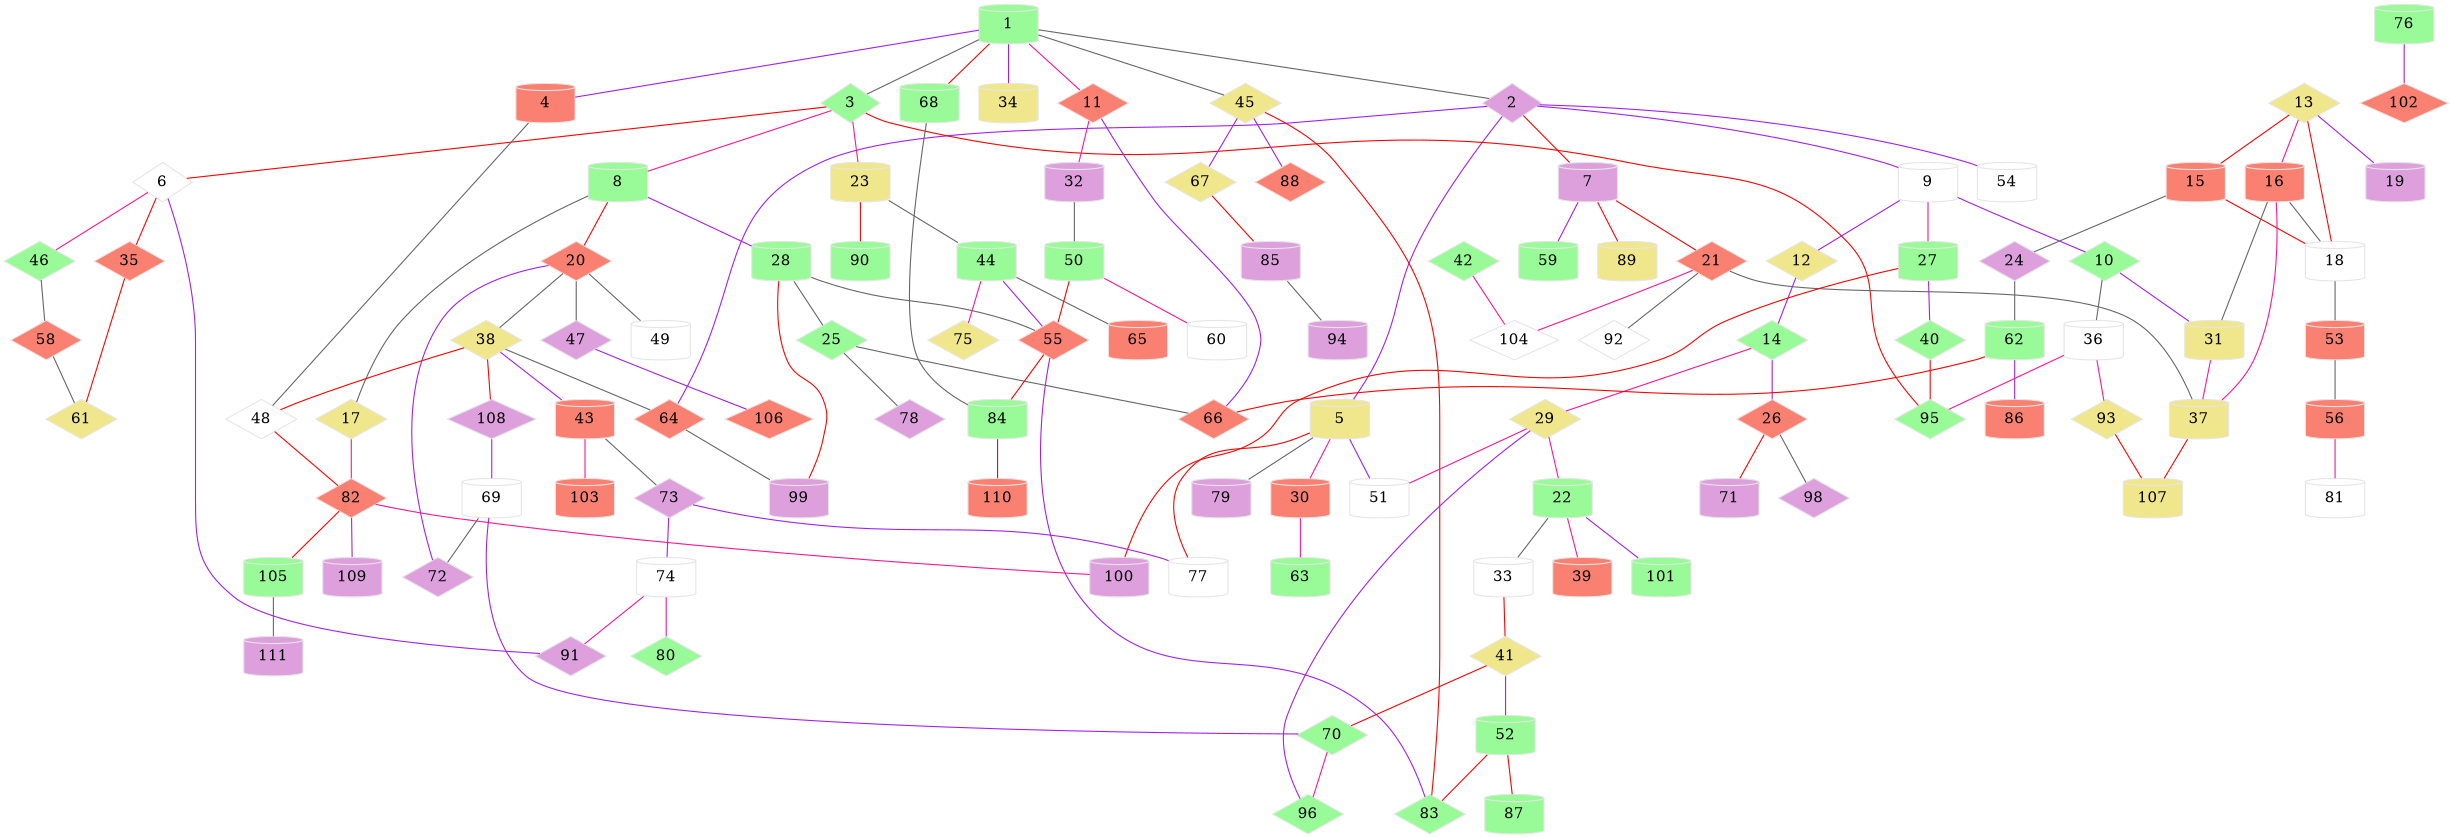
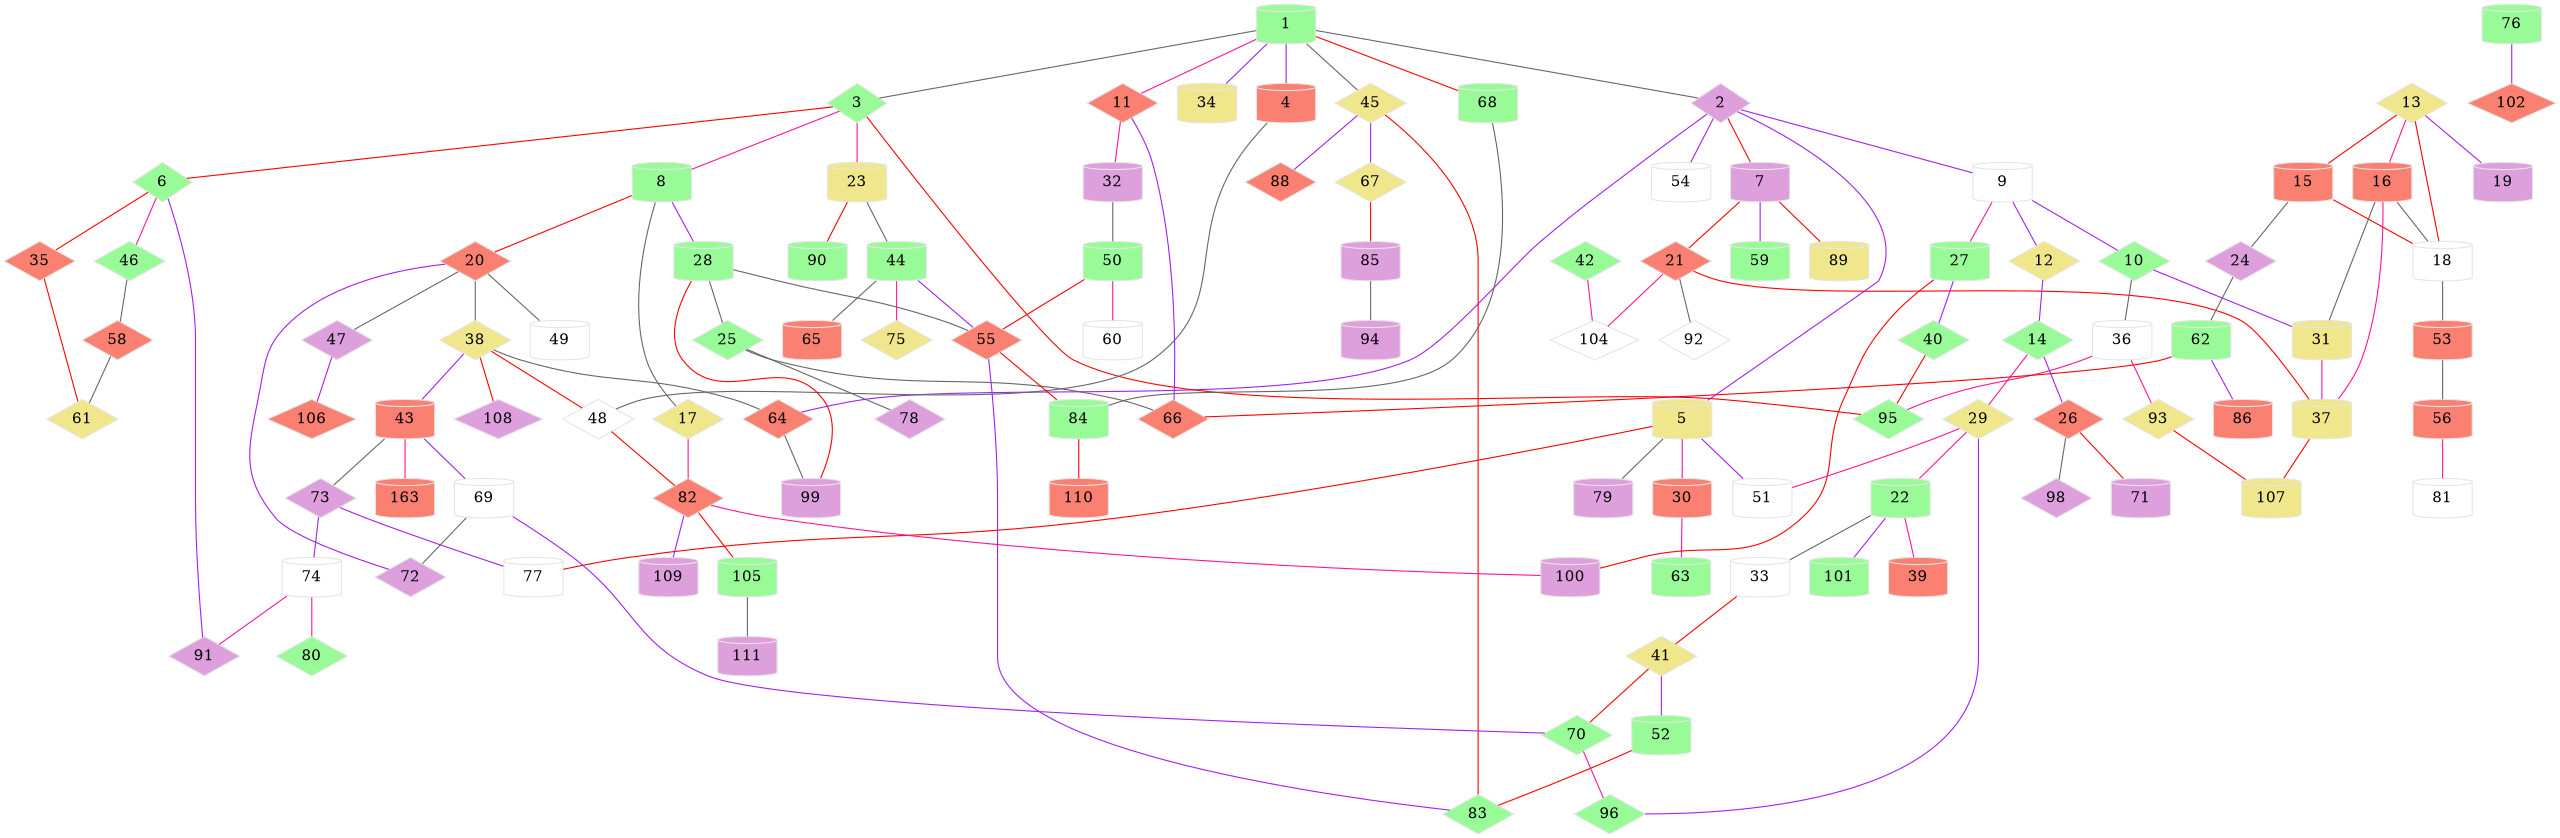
(163, 182) -> (163, 182)
(1982, 293) -> (2020, 291)
(492, 459) -> (445, 459)
(585, 498) -> (405, 498)
(1514, 814) -> none
